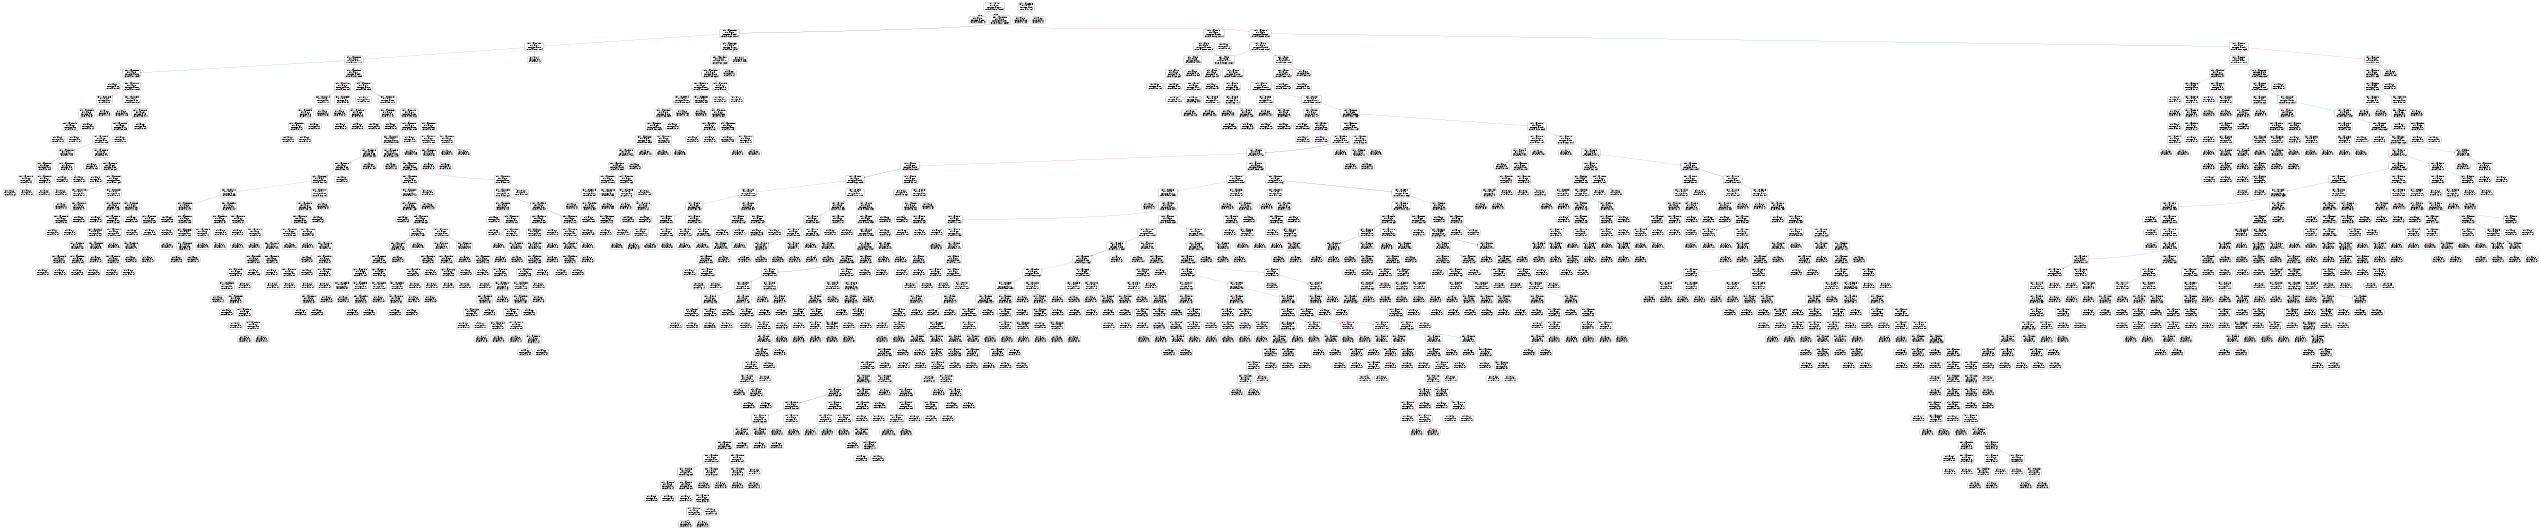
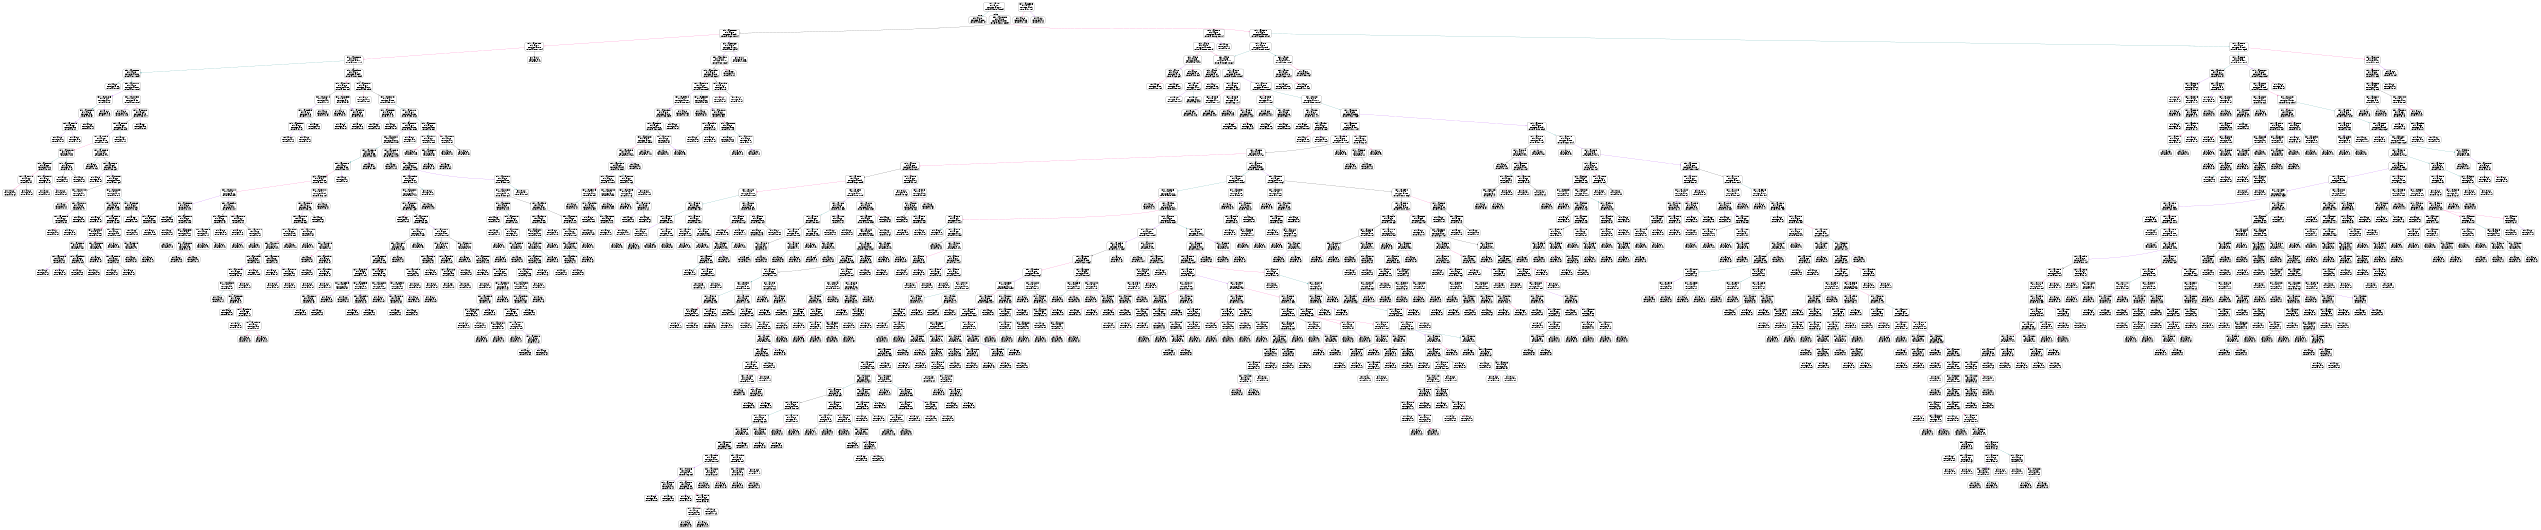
(2259, 73) -> (2259, 73)
